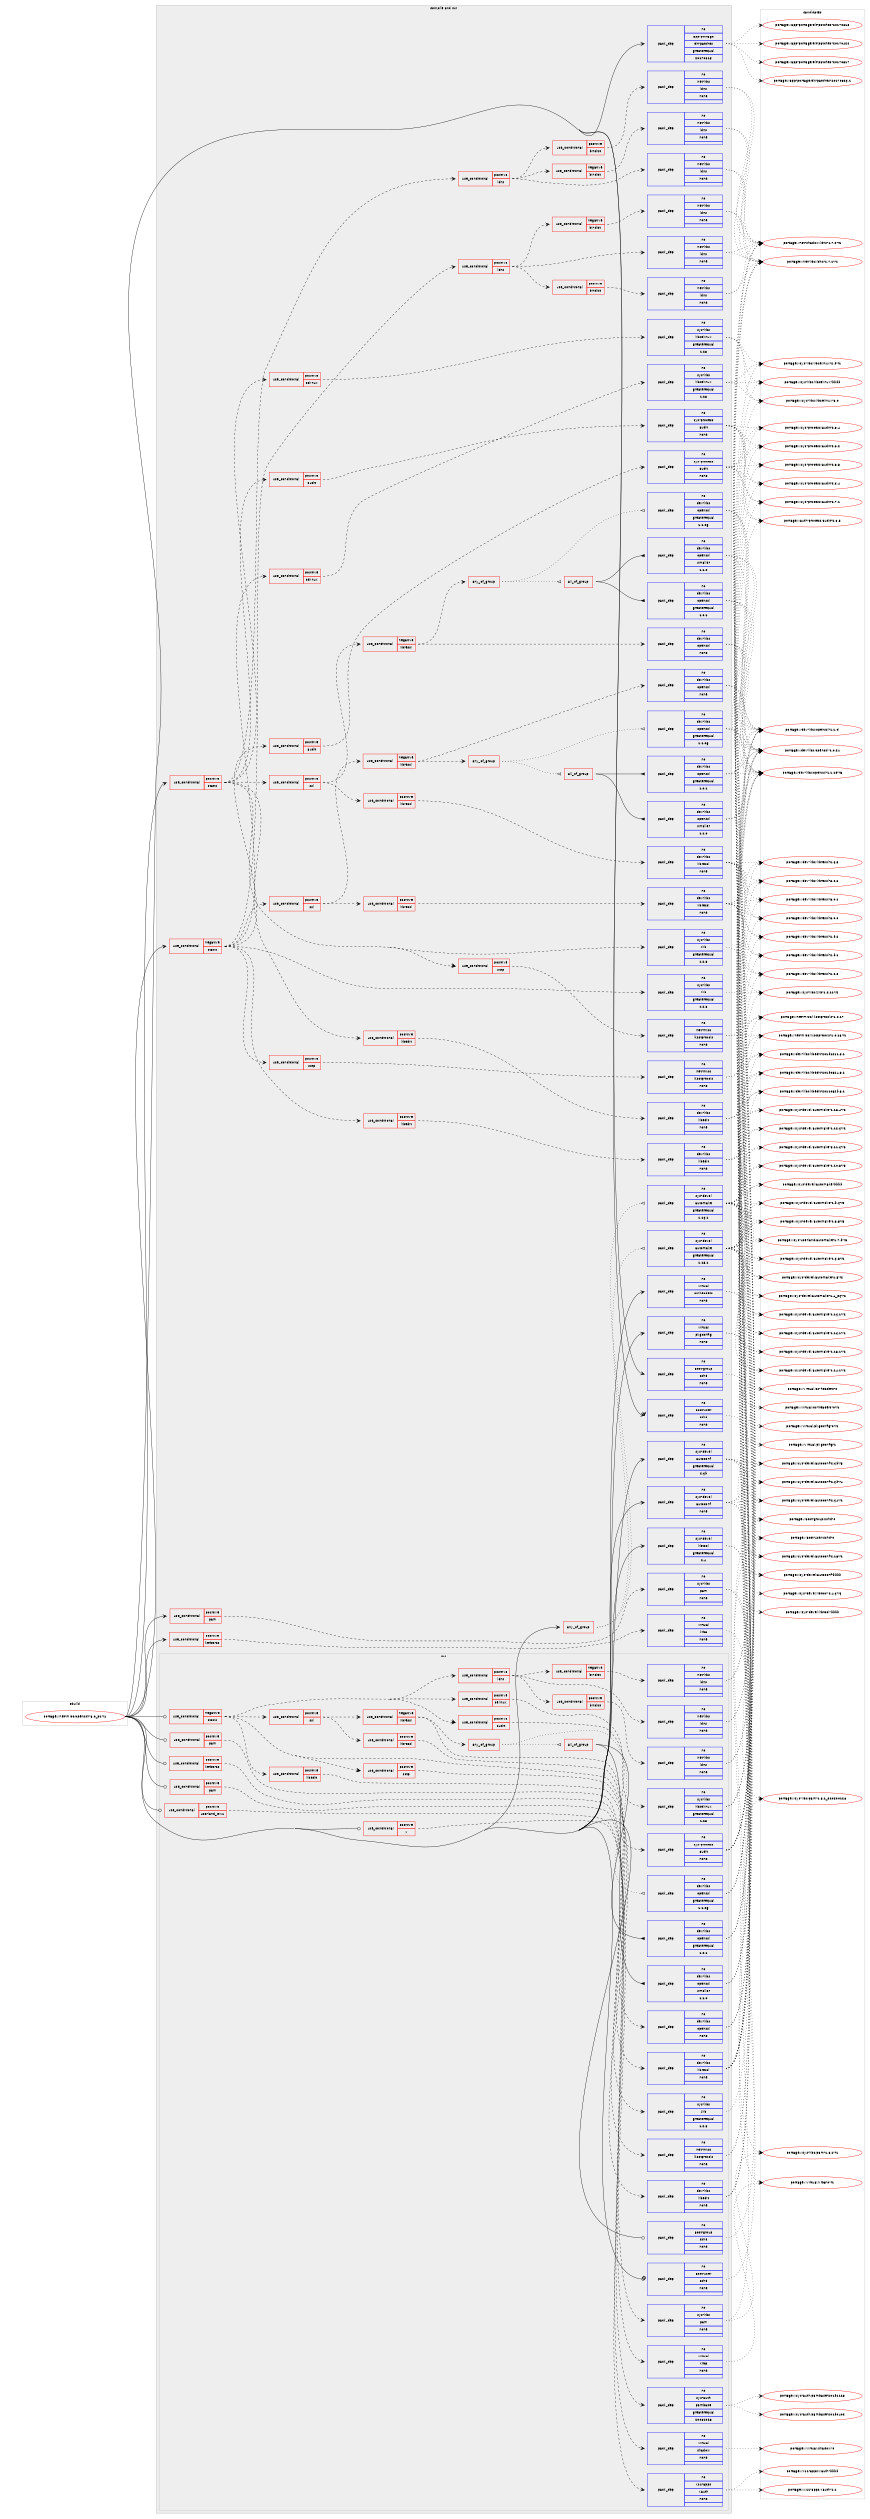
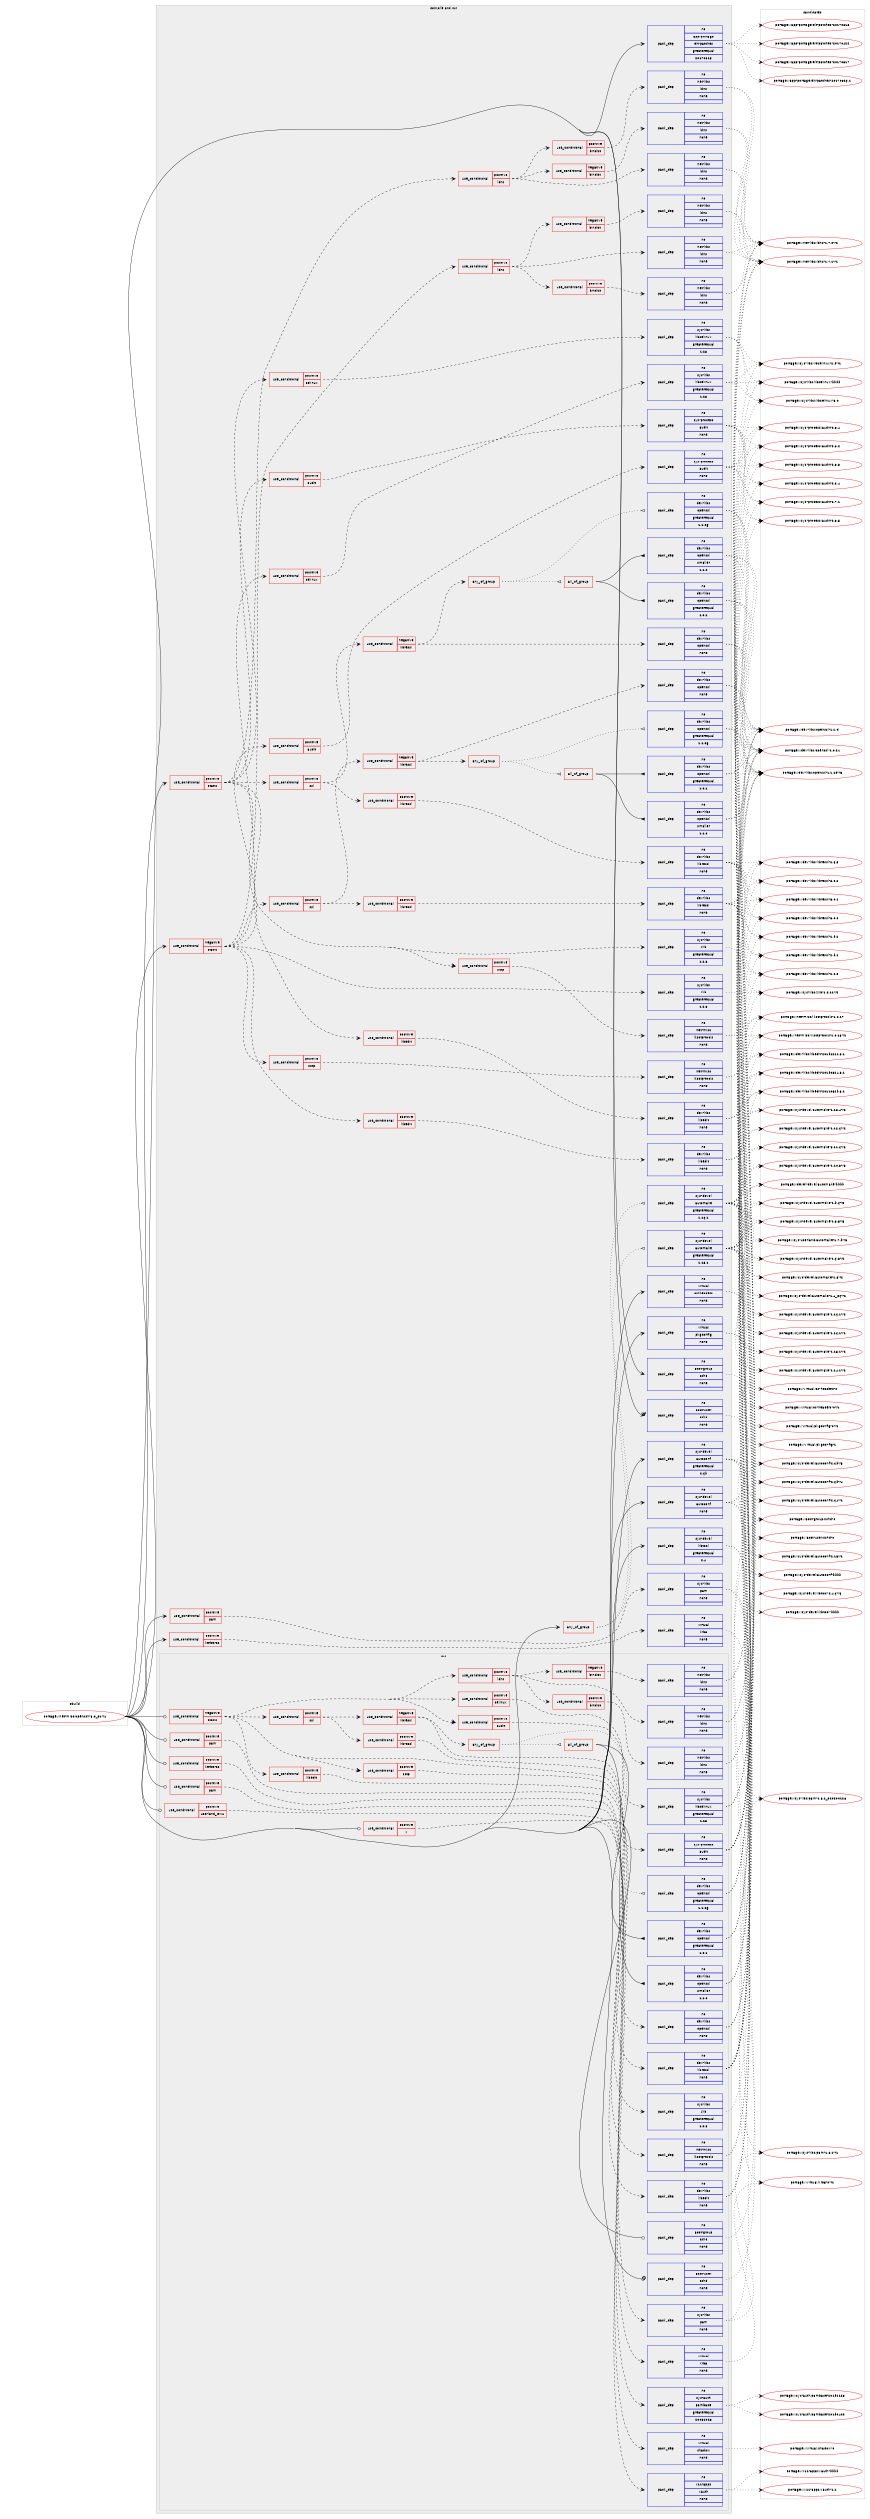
(813, 243) -> (813, 243)
(813, 521) -> (813, 521)
(813, 1185) -> (813, 1185)
